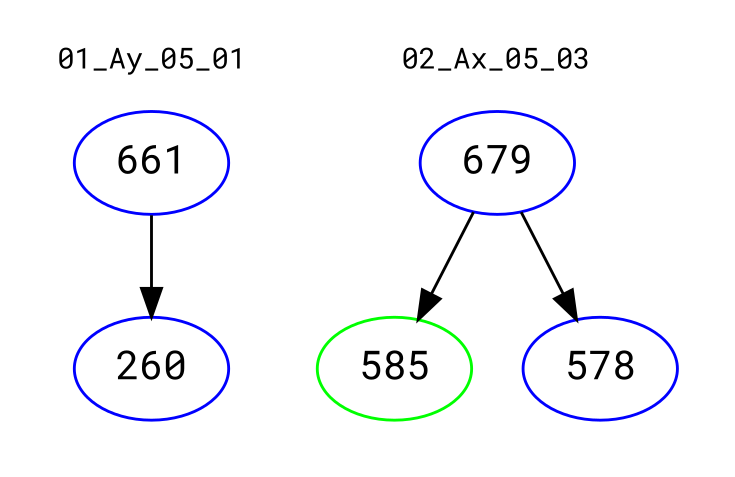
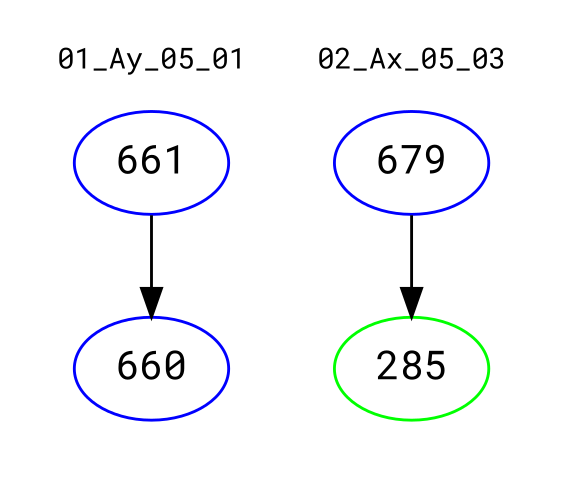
(151, 369) -> (151, 369)
(394, 369) -> (412, 369)
(600, 369) -> none
